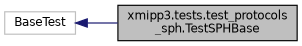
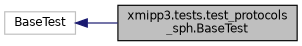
(208, 23) -> (208, 23)
